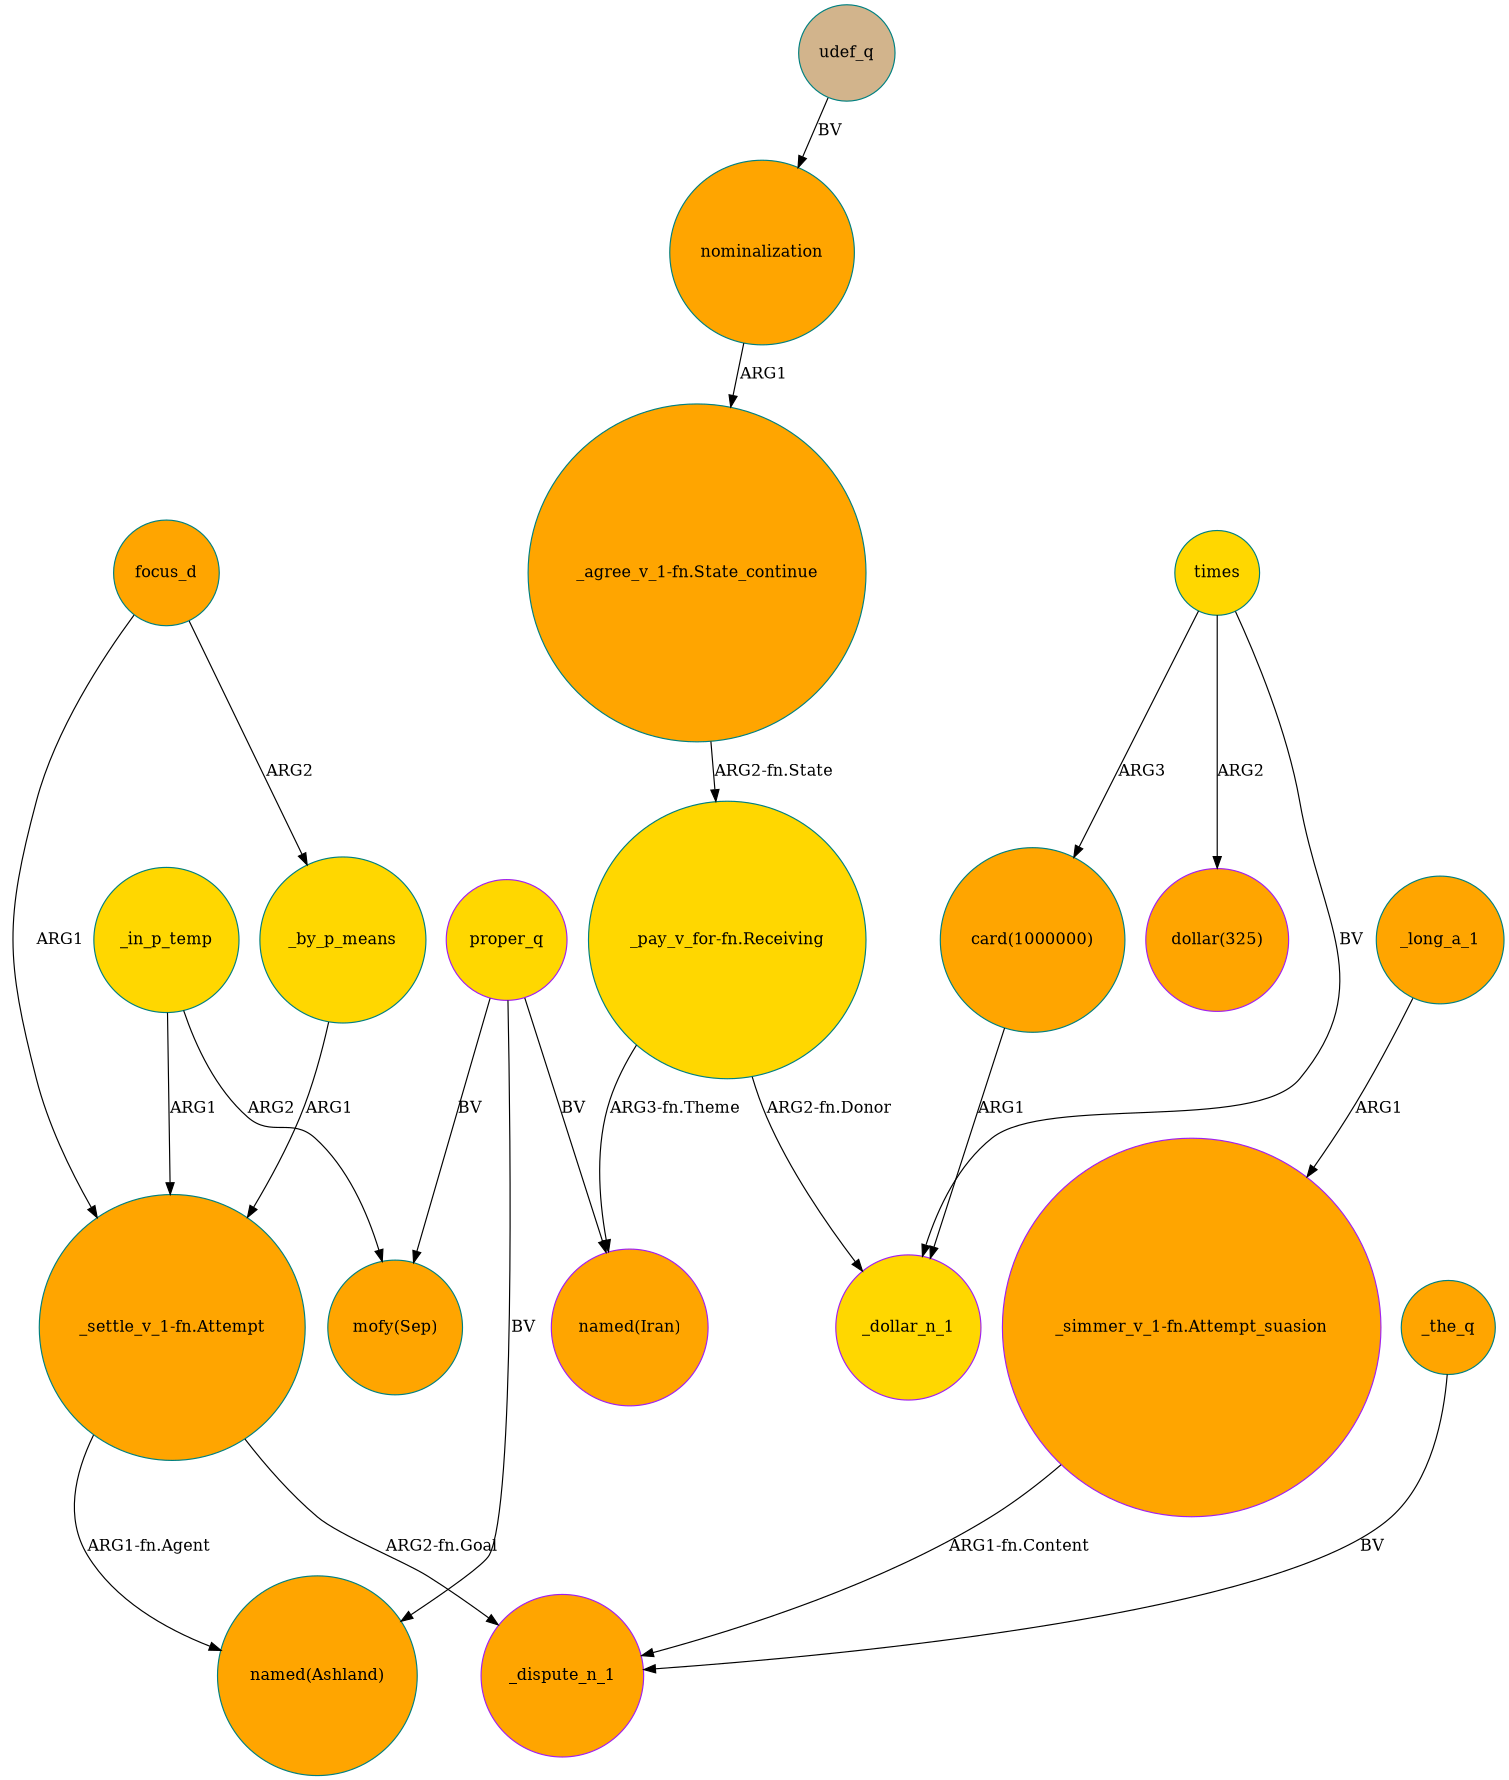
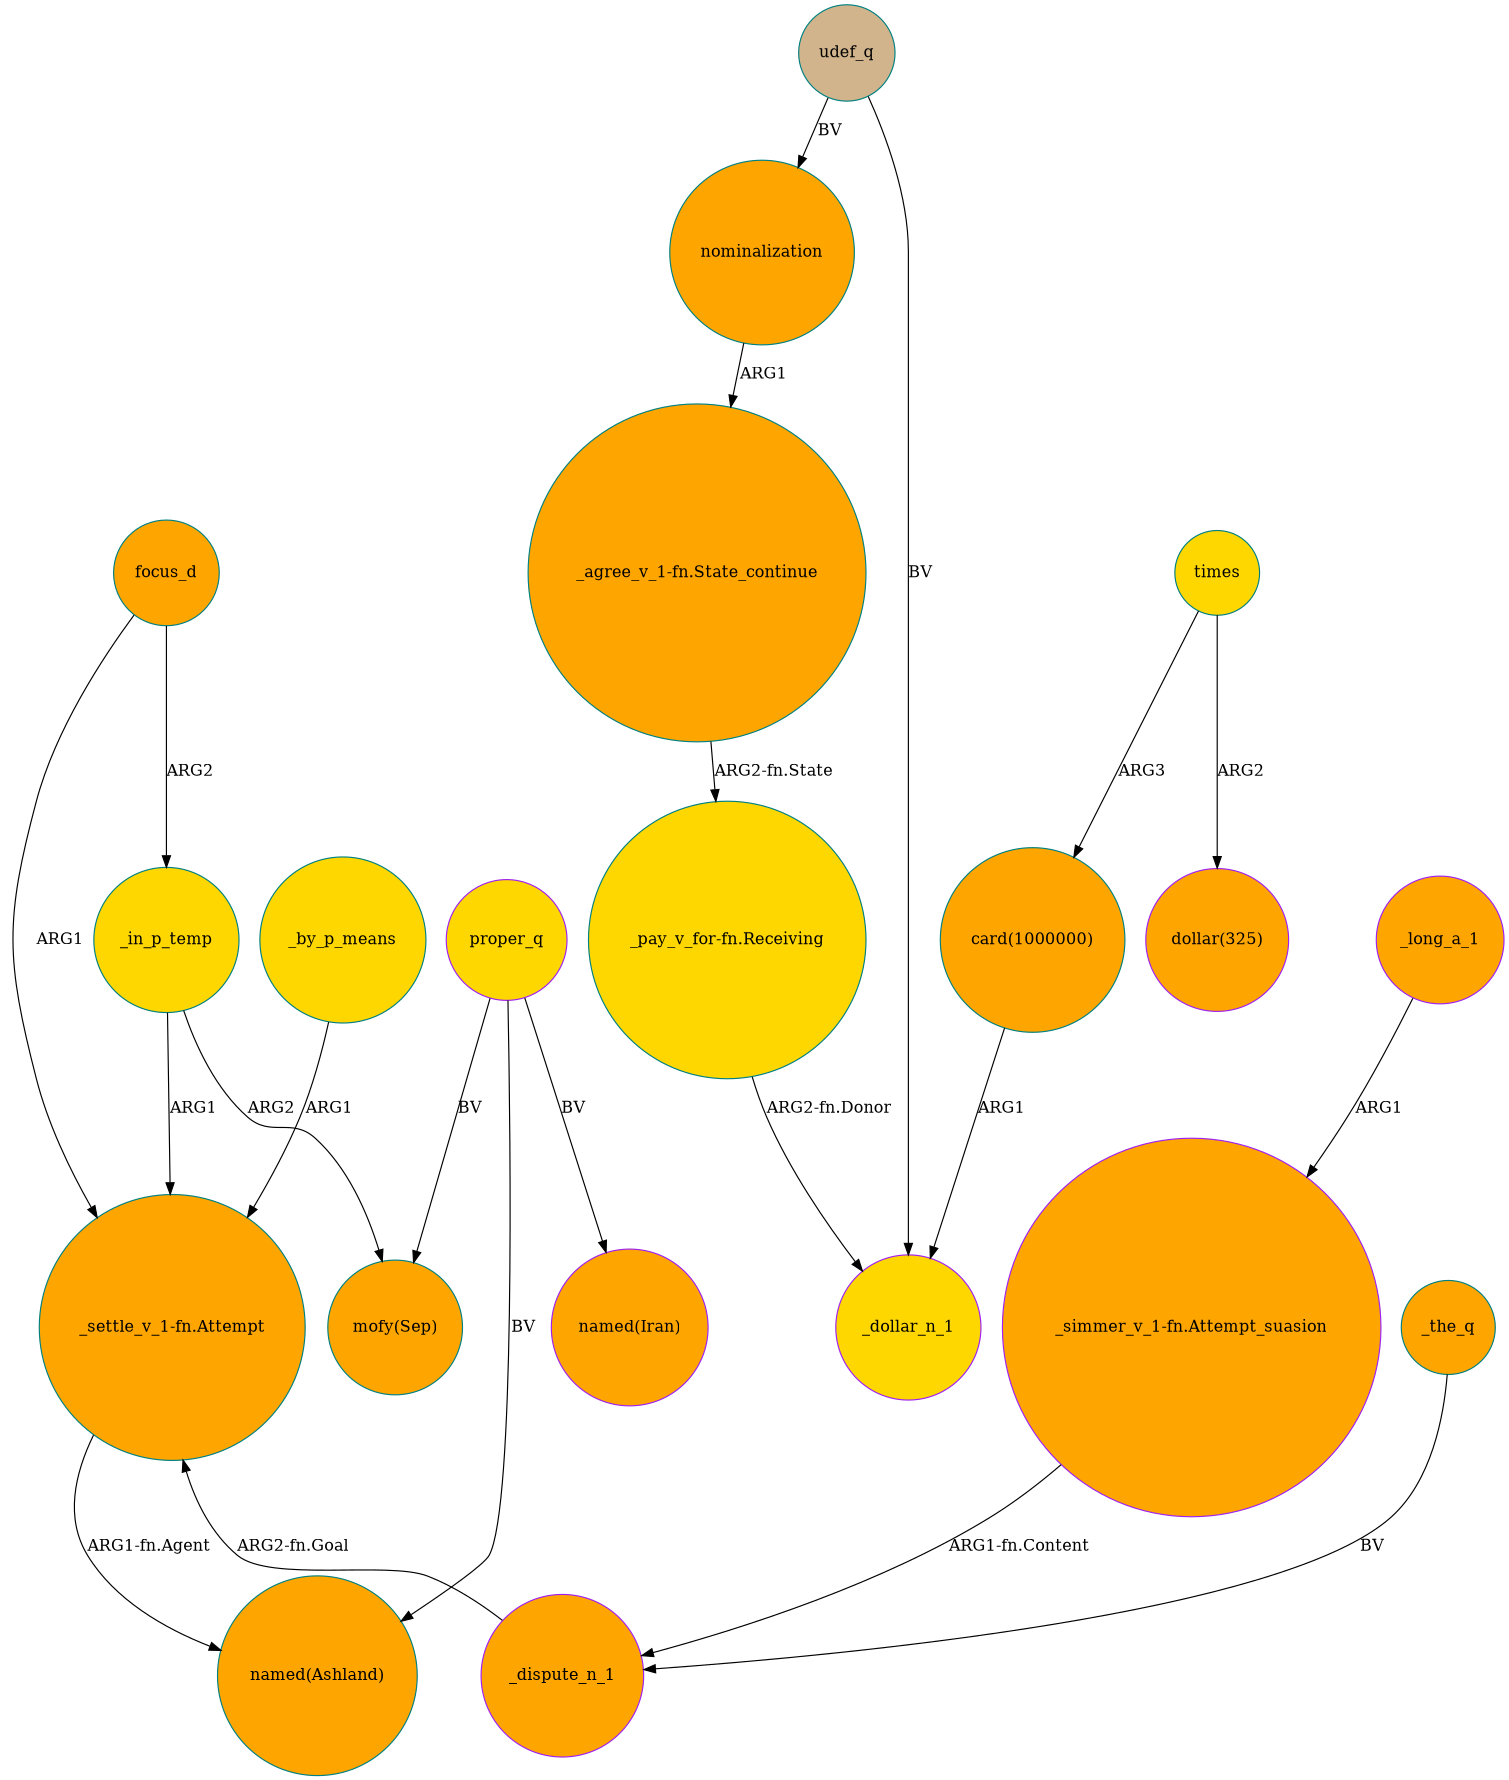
(246, 738) -> (166, 741)
(1440, 940) -> (1440, 940)
(1313, 1059) -> (908, 667)
(602, 1139) -> none
(357, 1541) -> (325, 1570)
